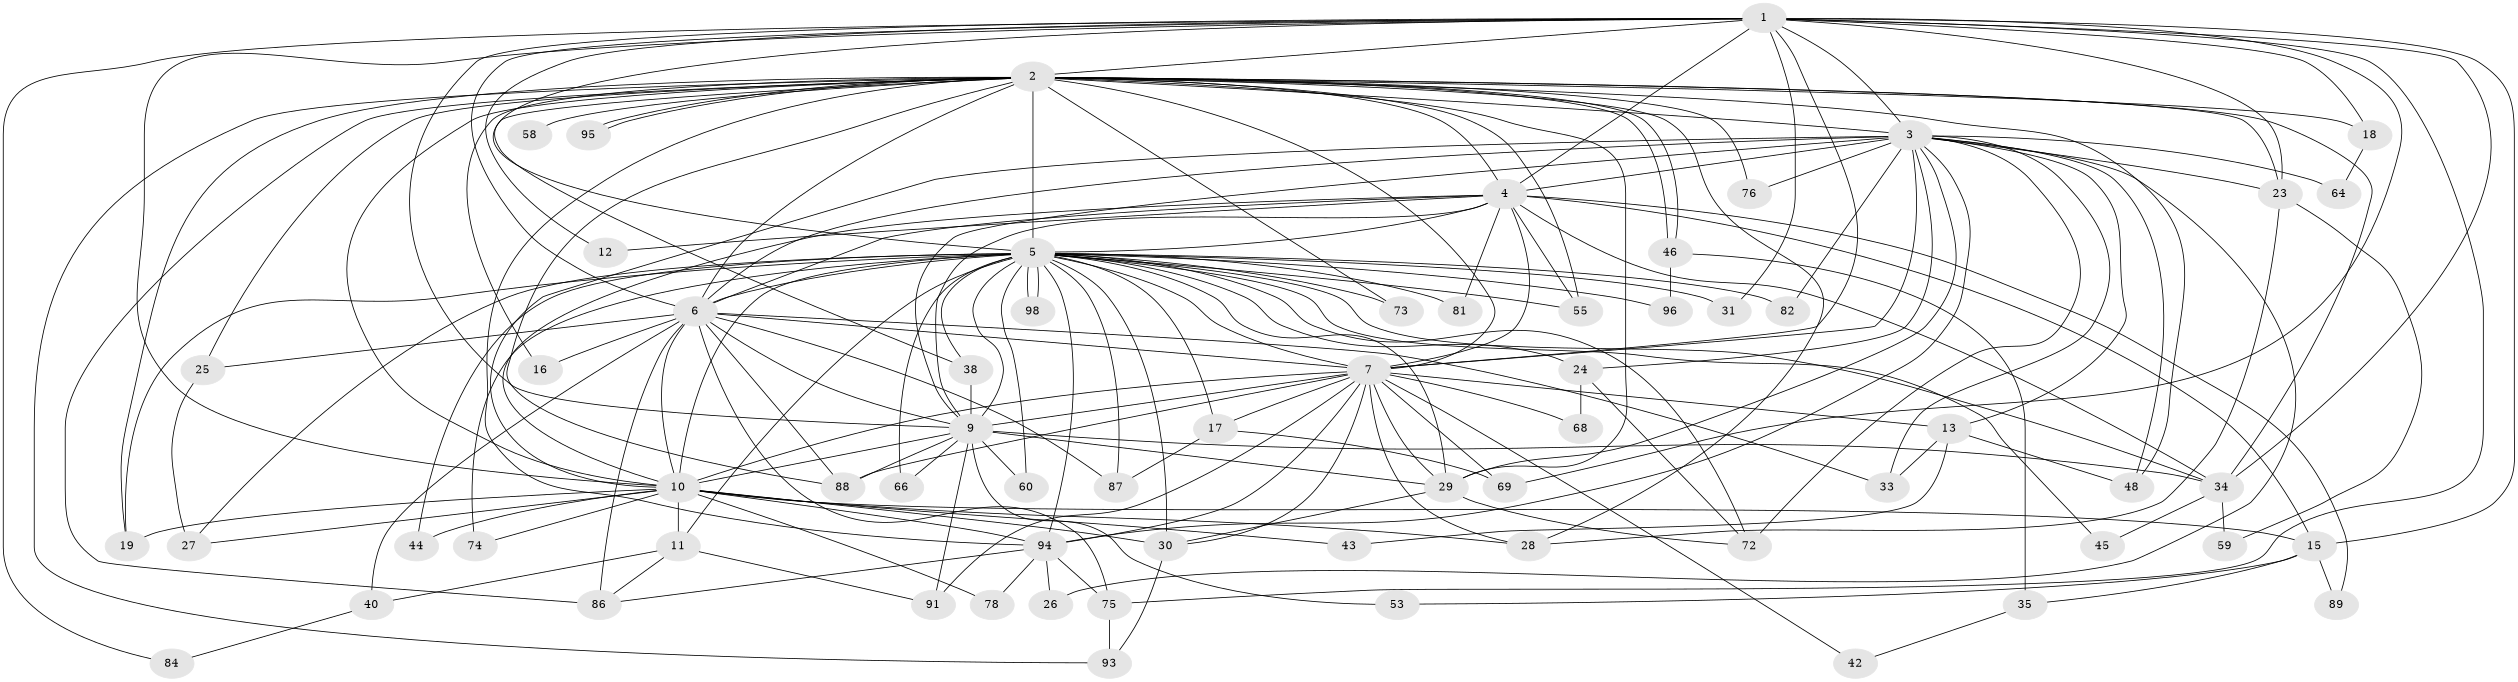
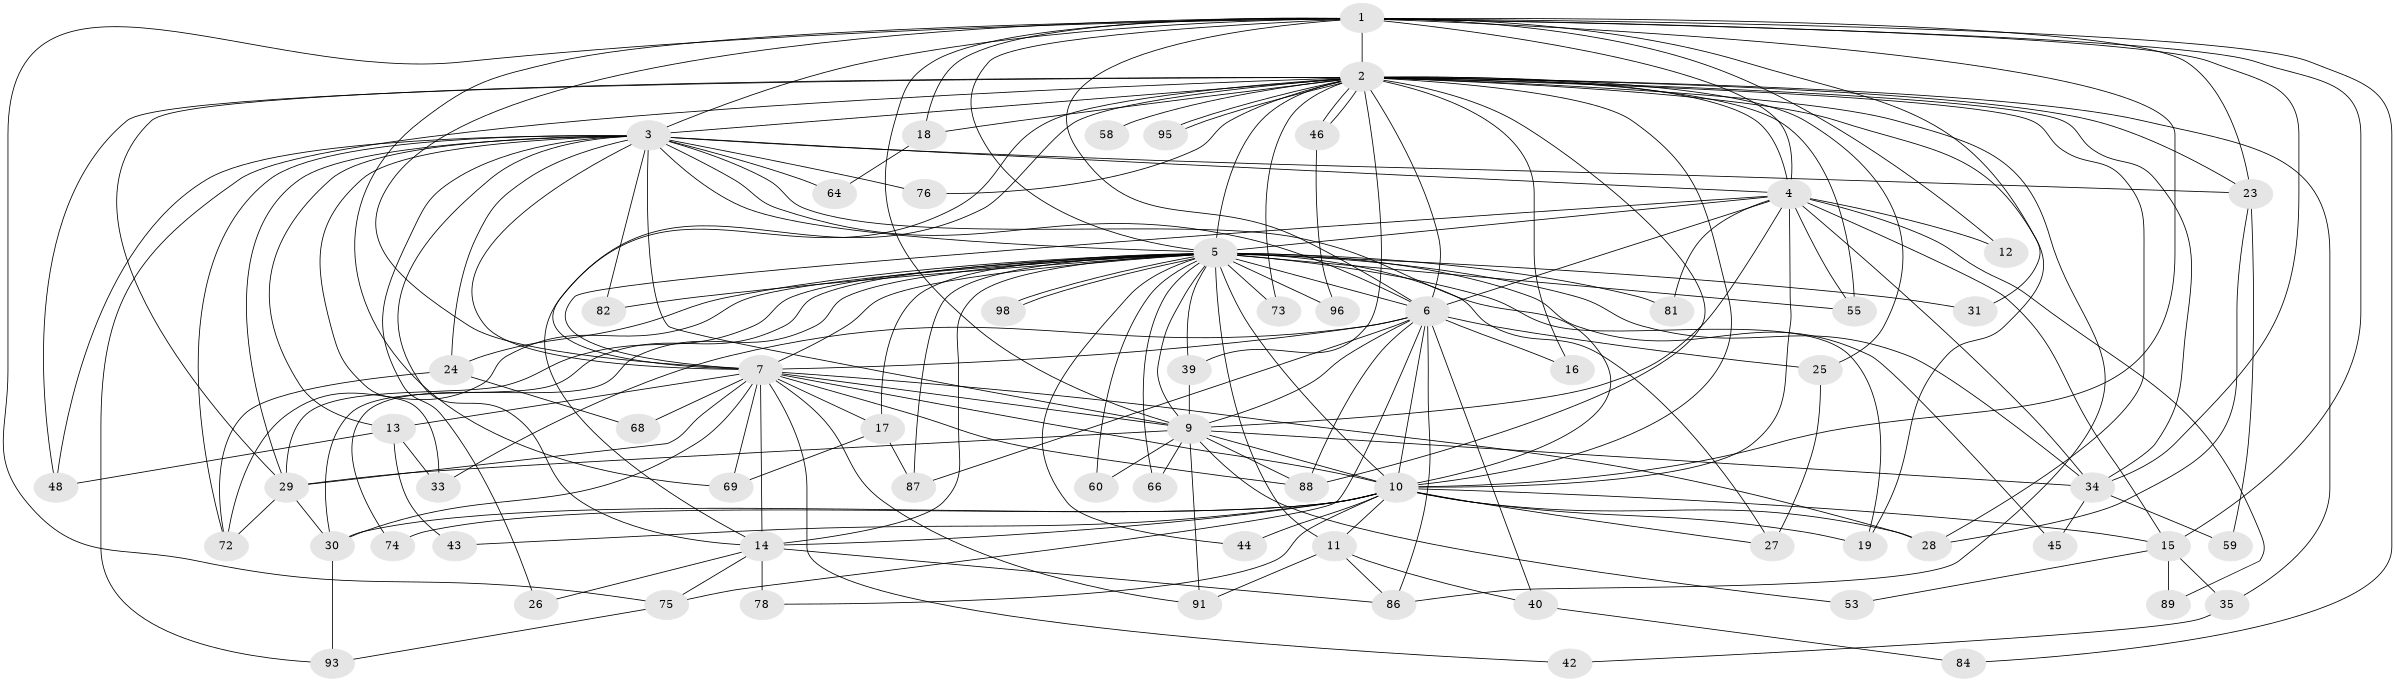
none -> (957, 240)
(1965, 326) -> (2080, 110)
(971, 370) -> (1189, 370)
(1045, 546) -> (762, 546)
